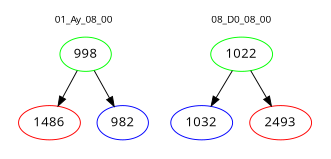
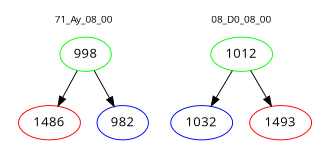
(84, 20) -> (84, 20)
(242, 54) -> (242, 54)
(281, 123) -> (281, 123)
